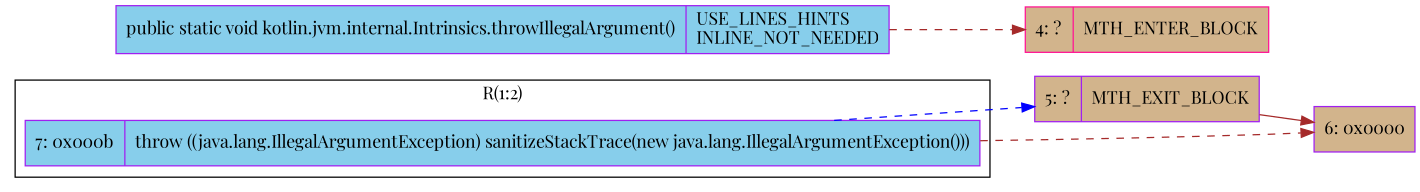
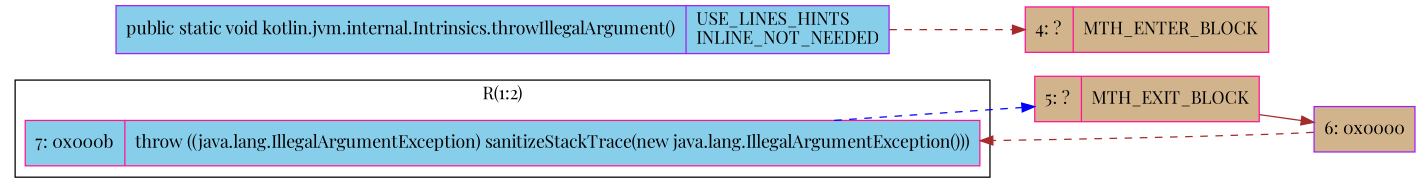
(1147, 99) -> (1147, 99)
(1141, 138) -> (1153, 137)
(503, 143) -> (503, 143)
